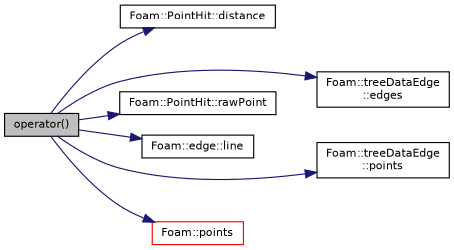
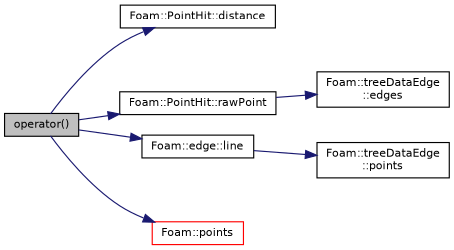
(177, 72) -> (291, 96)
(177, 178) -> (279, 153)
